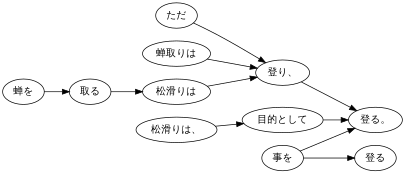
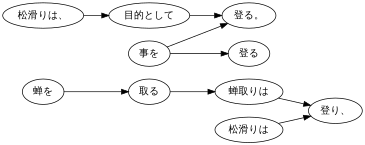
(177, 16) -> none
(123, 92) -> (189, 92)
(326, 95) -> none
